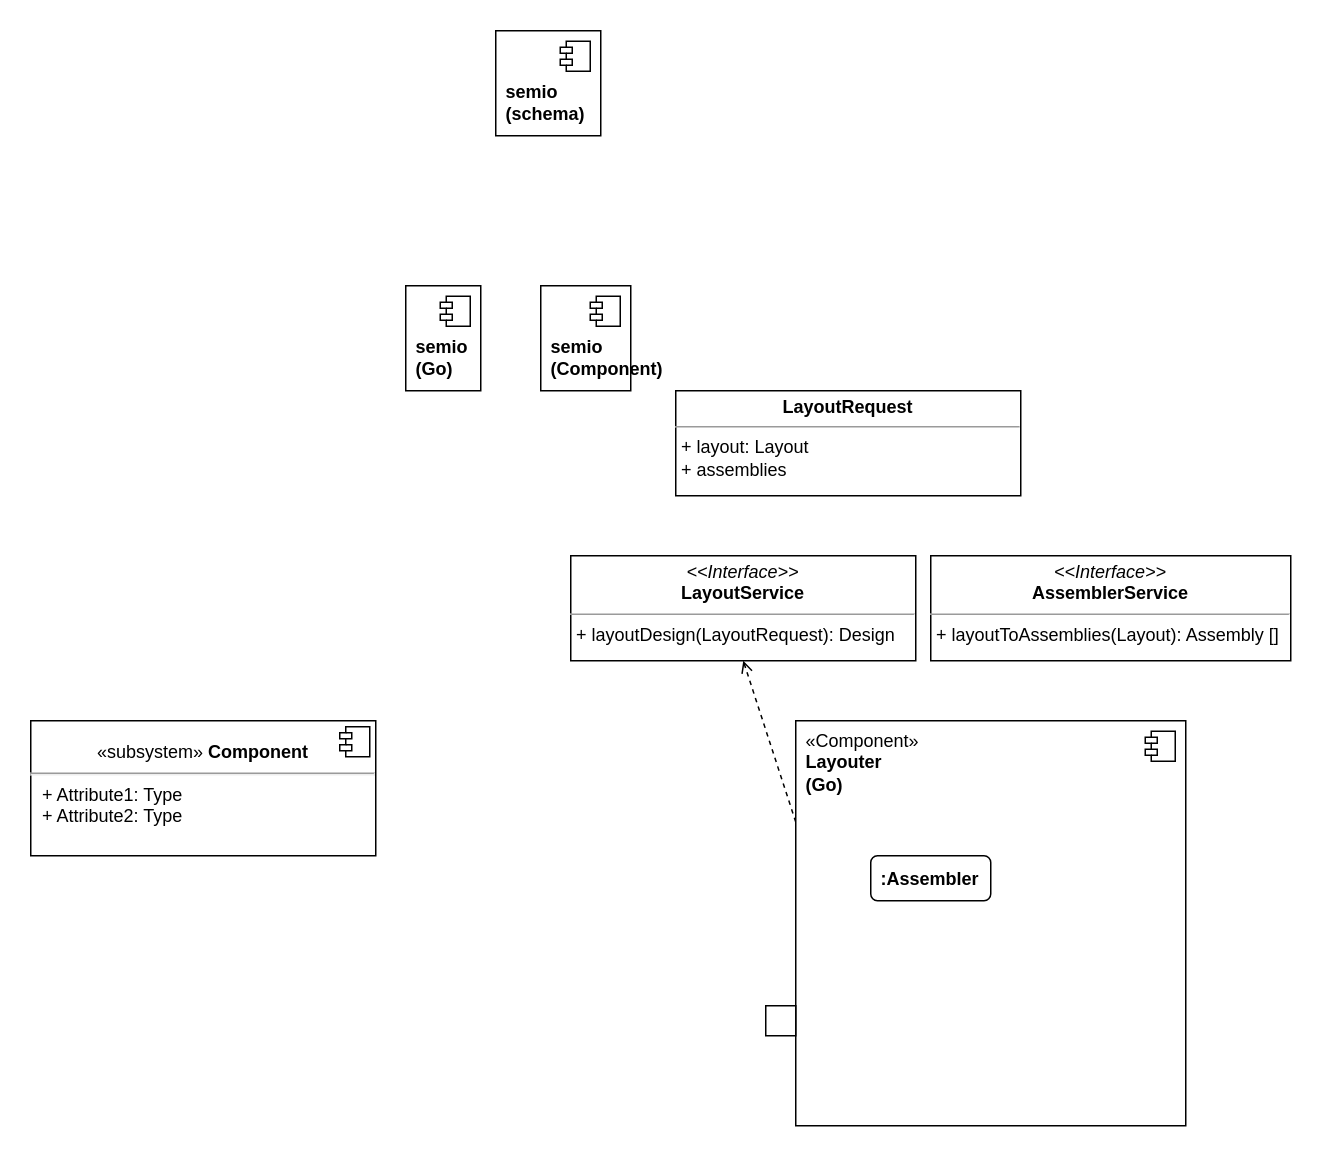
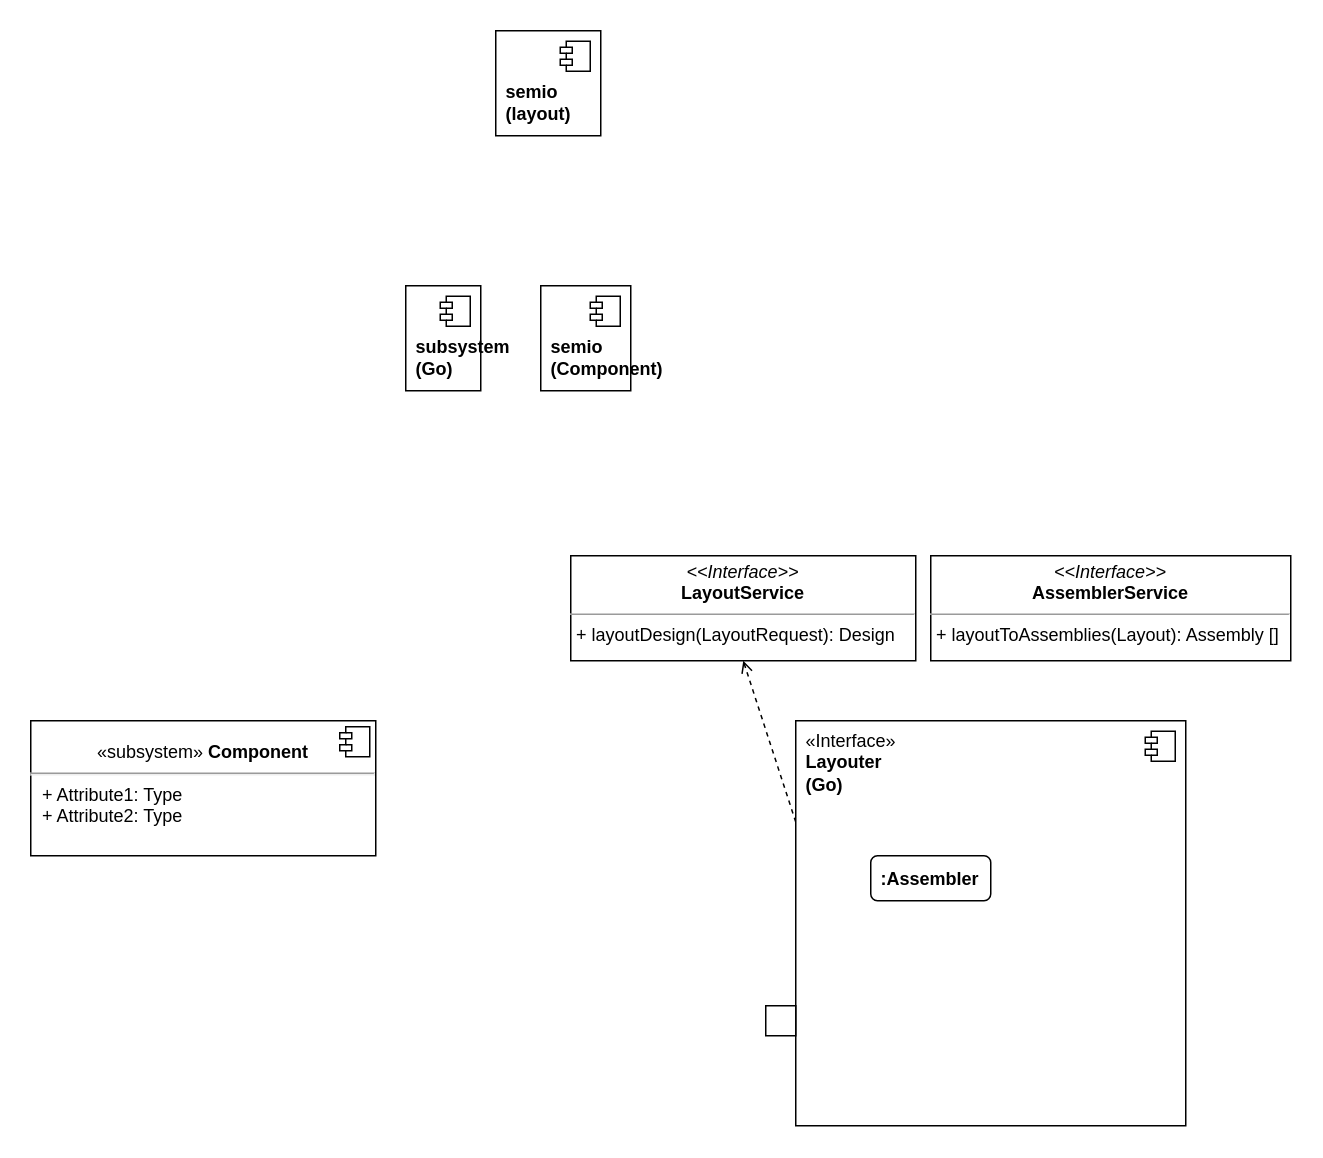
(547, 102) -> (544, 102)
(439, 357) -> (462, 357)
(848, 443) -> none
(862, 764) -> (862, 764)
